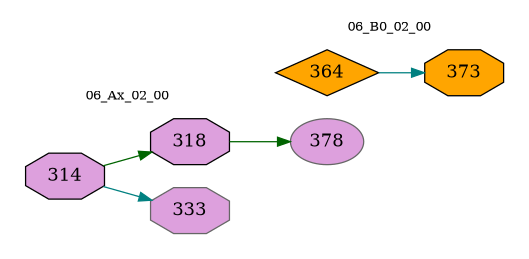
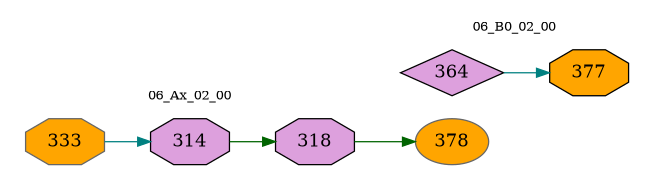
(327, 73) -> (452, 73)
(464, 73) -> (589, 73)
(327, 142) -> (452, 142)
(121, 192) -> (121, 142)
(190, 211) -> (65, 142)
